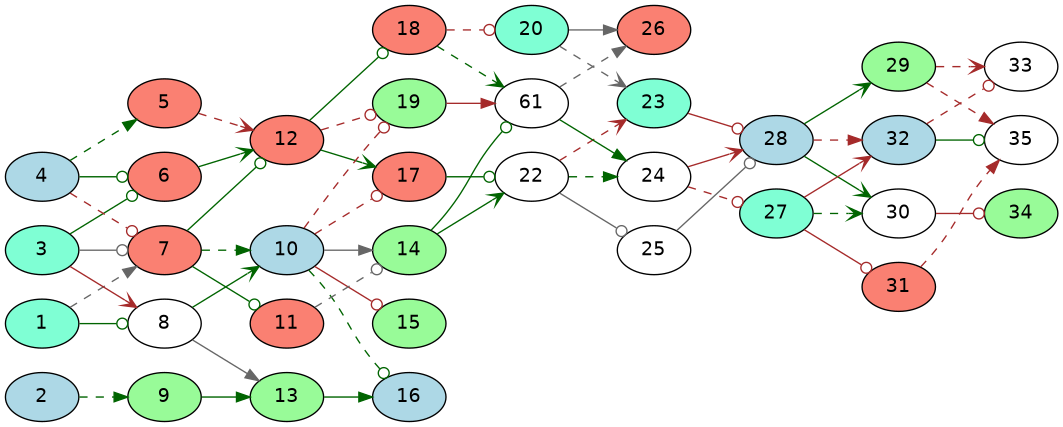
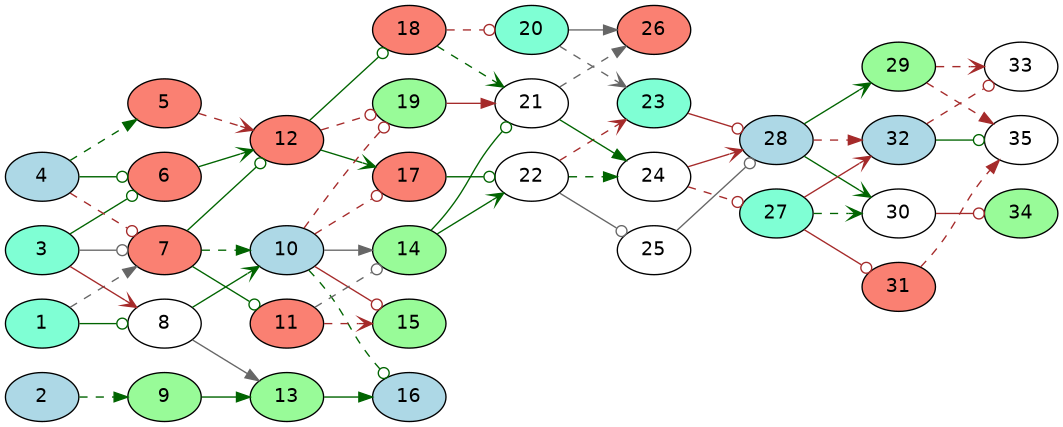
(532, 103) -> (532, 103)
none -> (338, 324)
